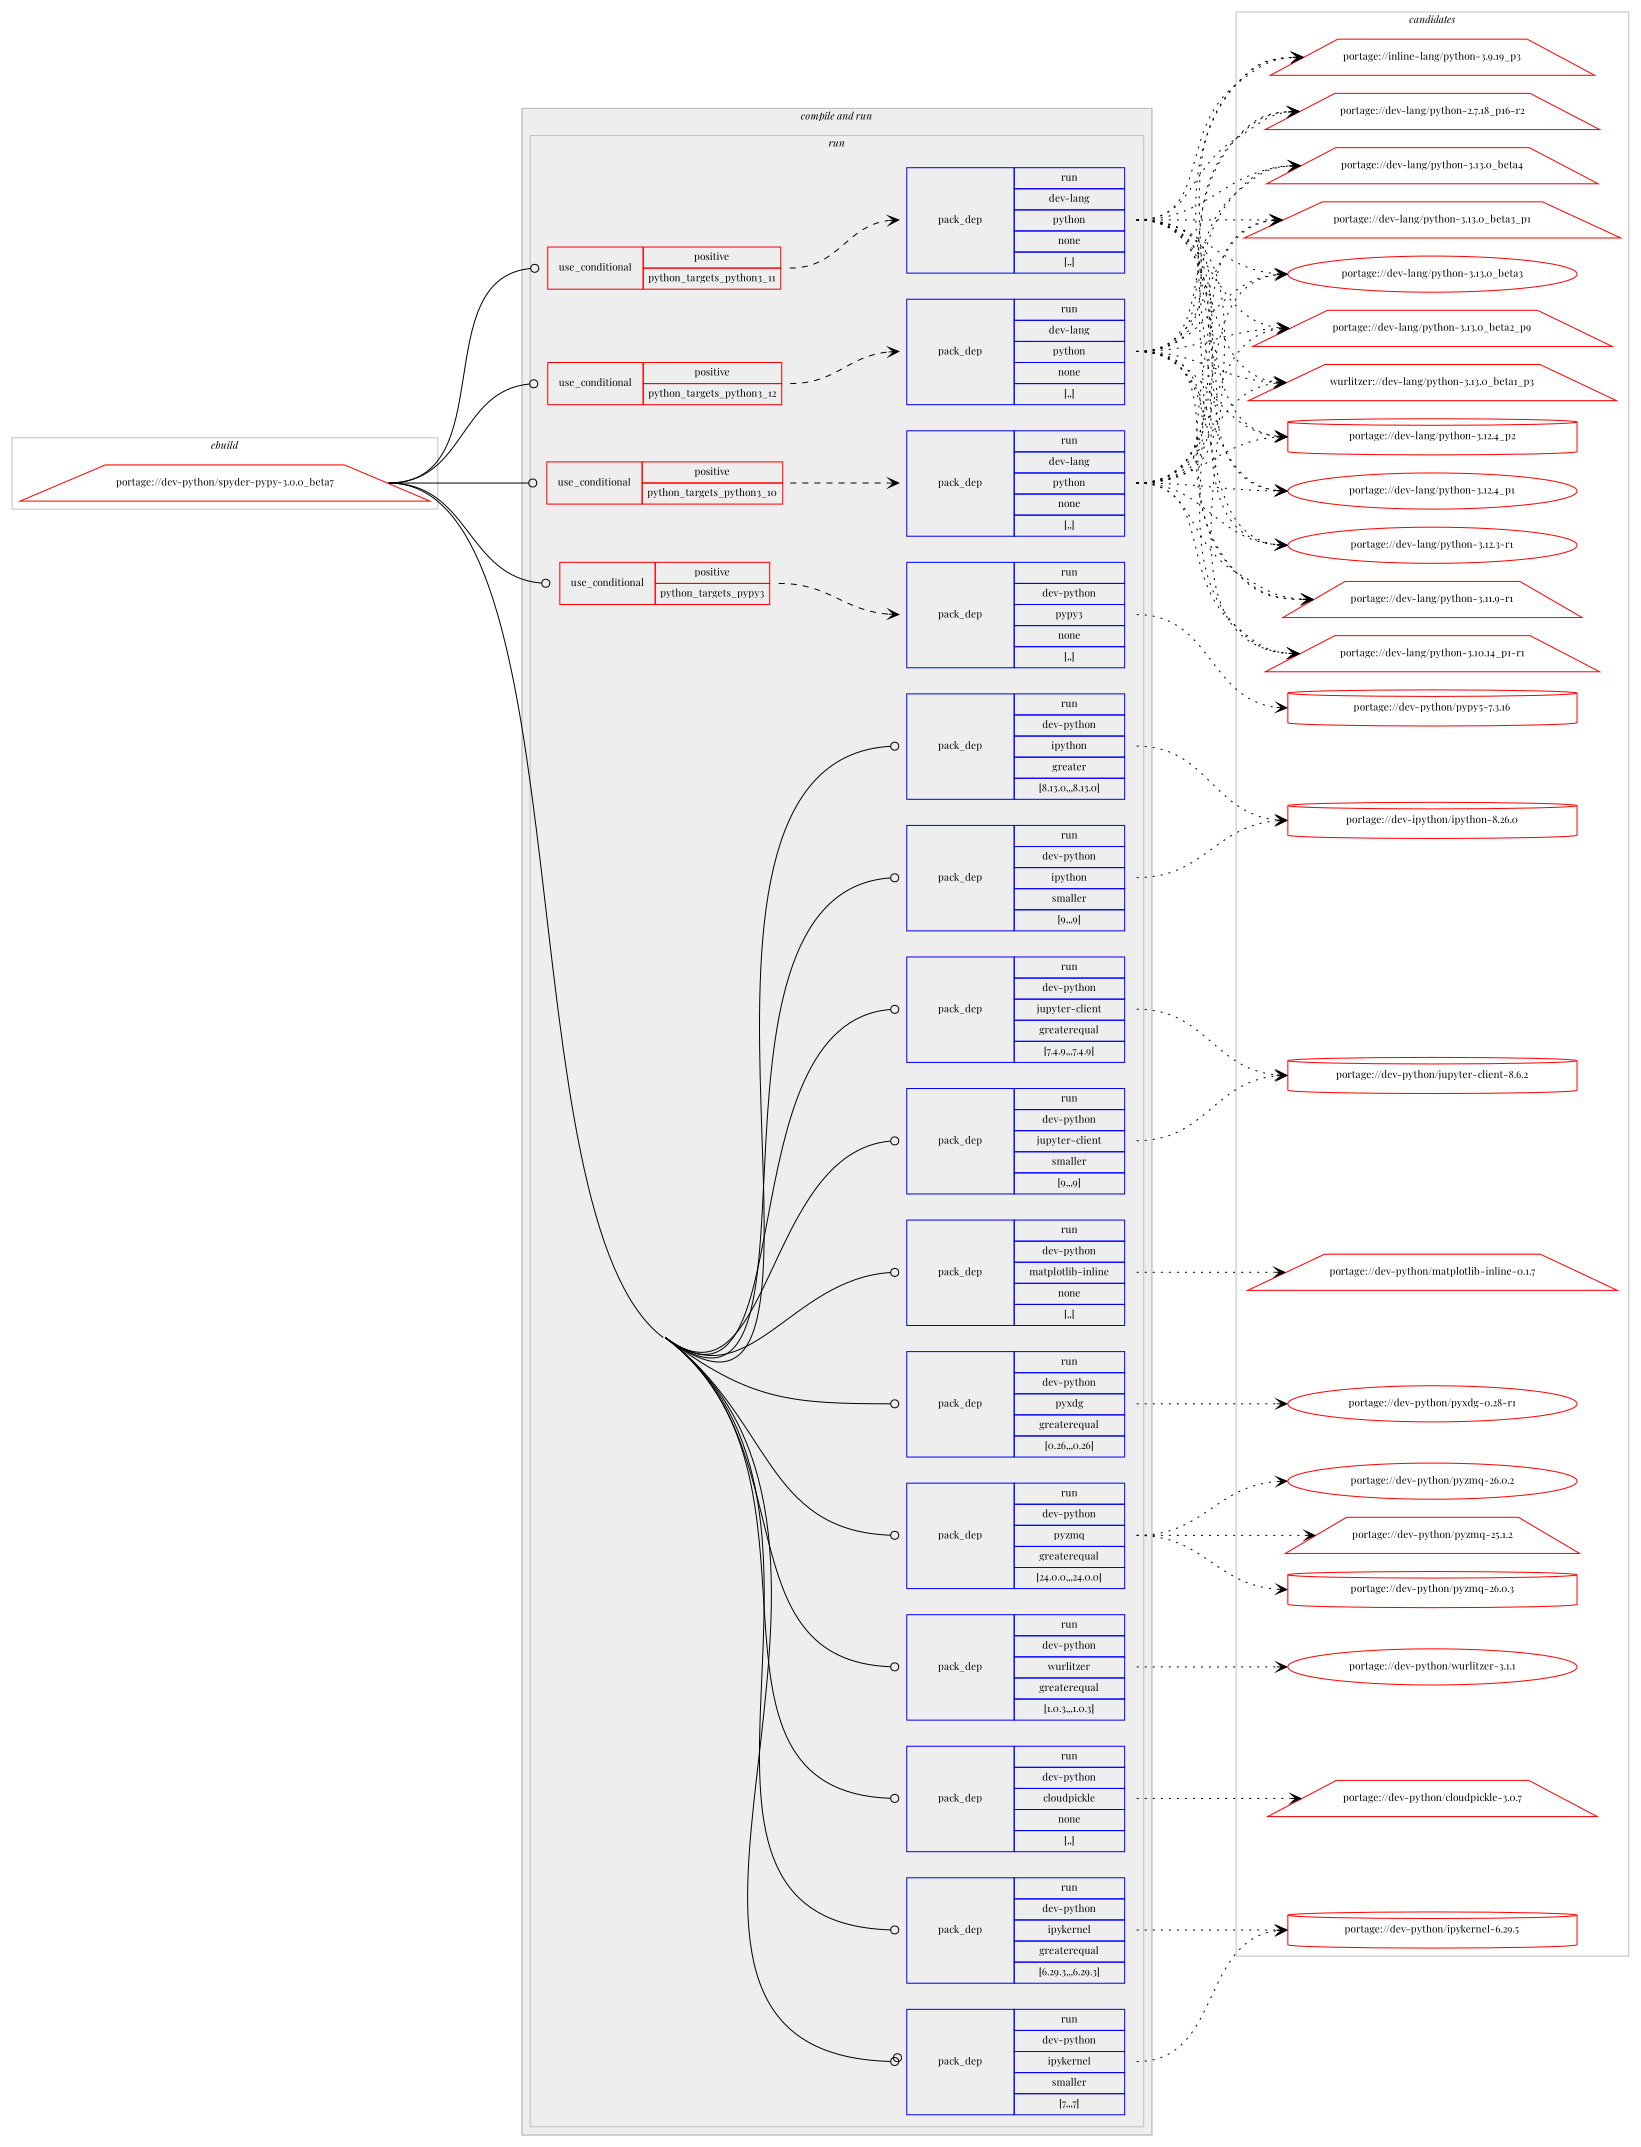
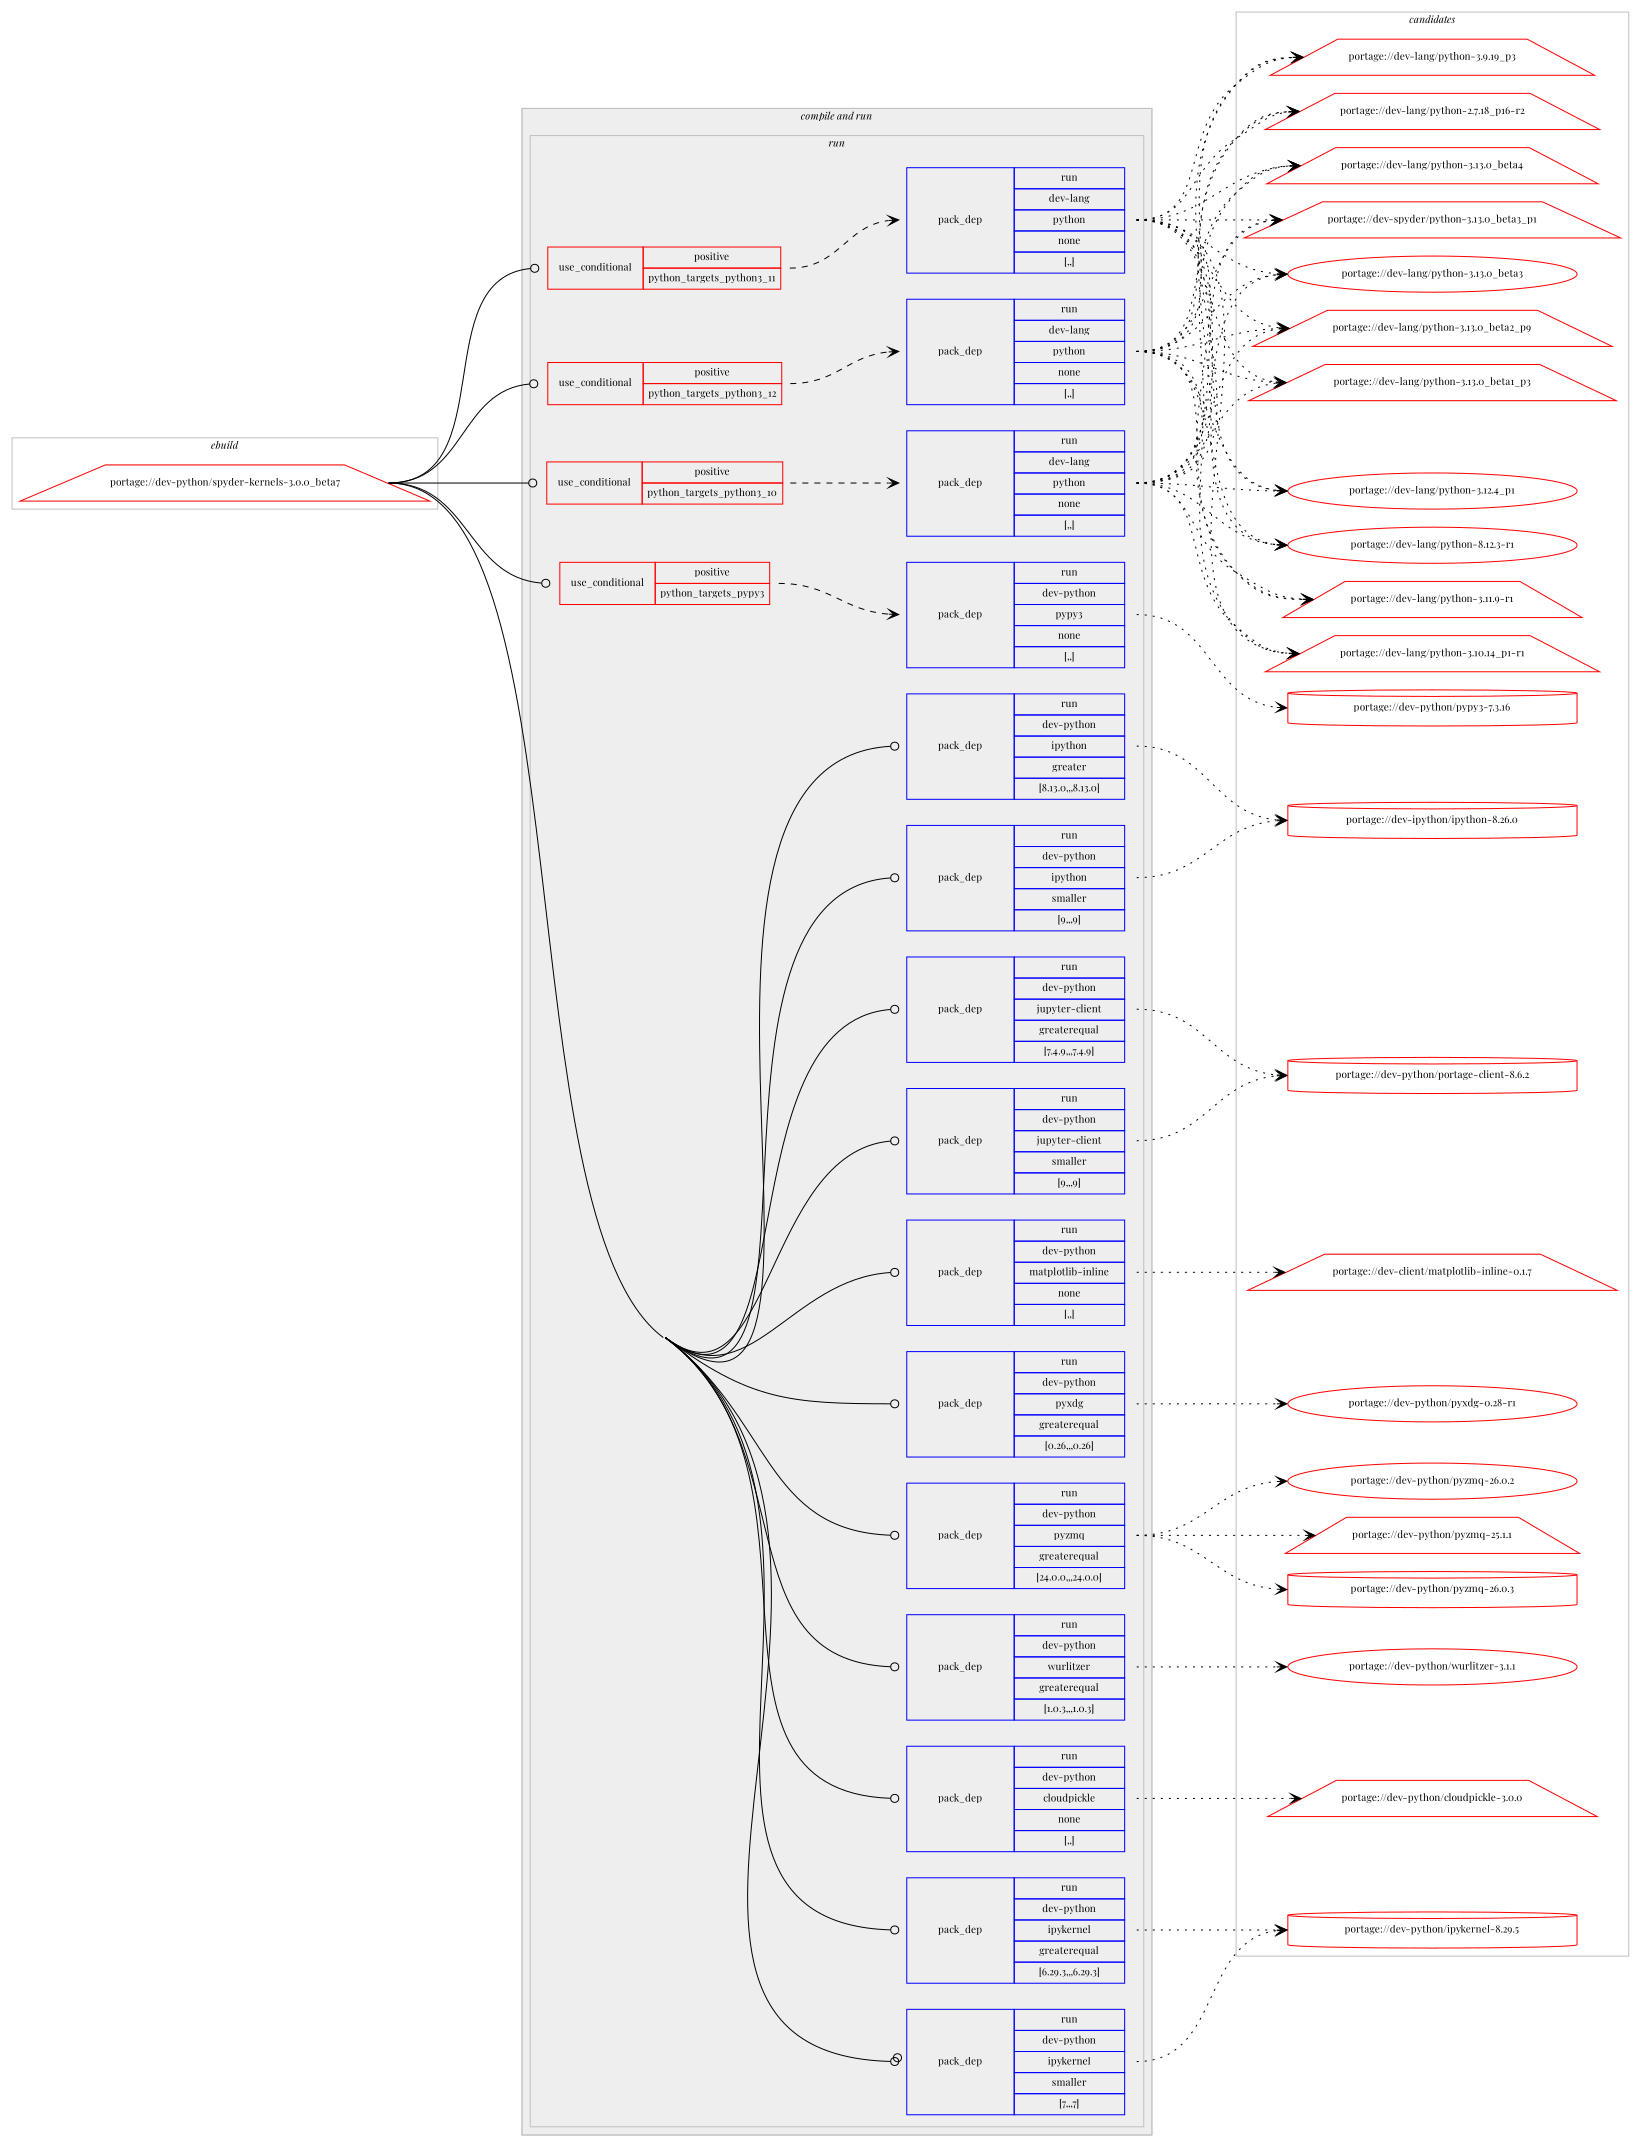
(1432, 57) -> (1432, 57)
(1432, 220) -> (1432, 220)
(1432, 383) -> (1432, 383)
(1432, 437) -> none
(225, 483) -> (225, 483)
(1432, 545) -> (1432, 545)
(1432, 708) -> (1432, 708)
(1432, 1075) -> (1432, 1075)
(1432, 1272) -> (1432, 1272)
(1432, 1535) -> (1432, 1535)
(1432, 1798) -> (1432, 1798)
(1432, 1930) -> (1432, 1930)
